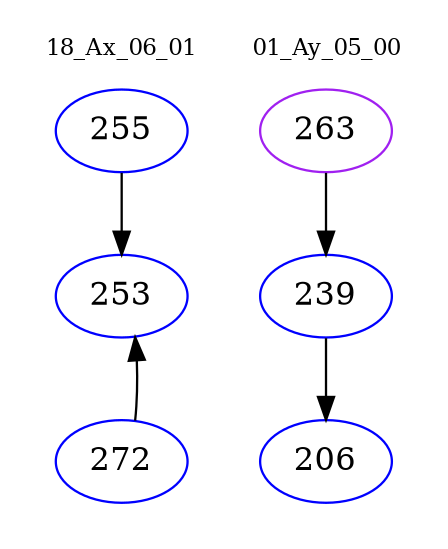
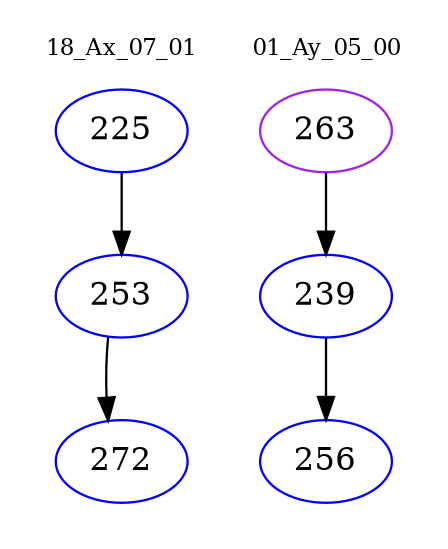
(122, 49) -> (122, 49)
(122, 131) -> (122, 131)
(137, 391) -> (106, 367)
(326, 461) -> (326, 461)
